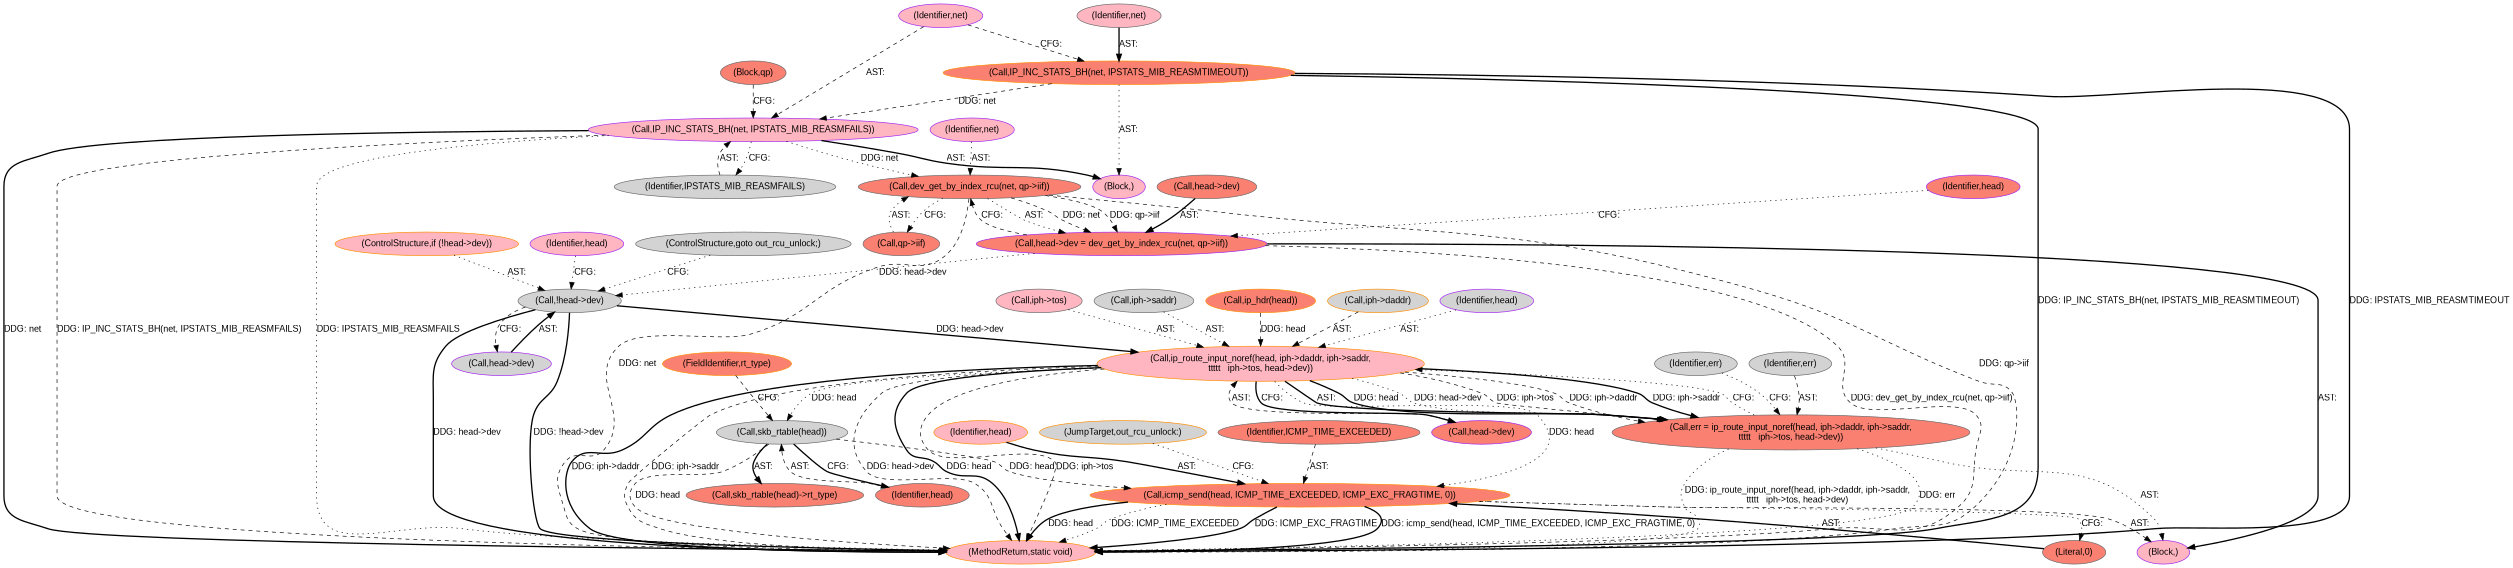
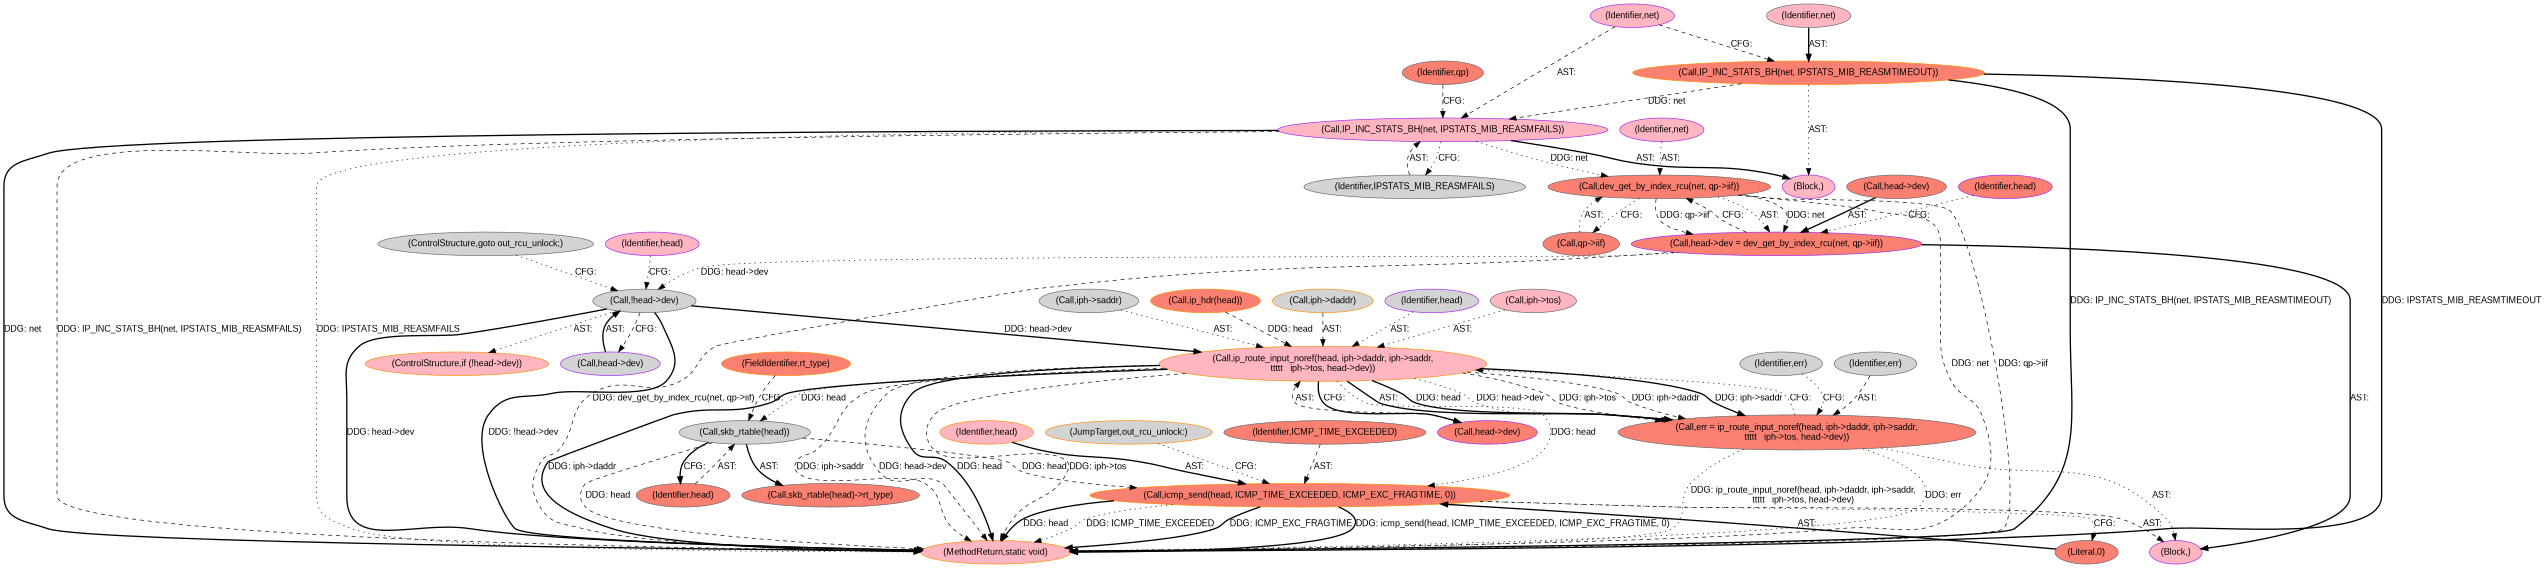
(753, 73) -> (1443, 73)
(496, 272) -> (556, 331)
